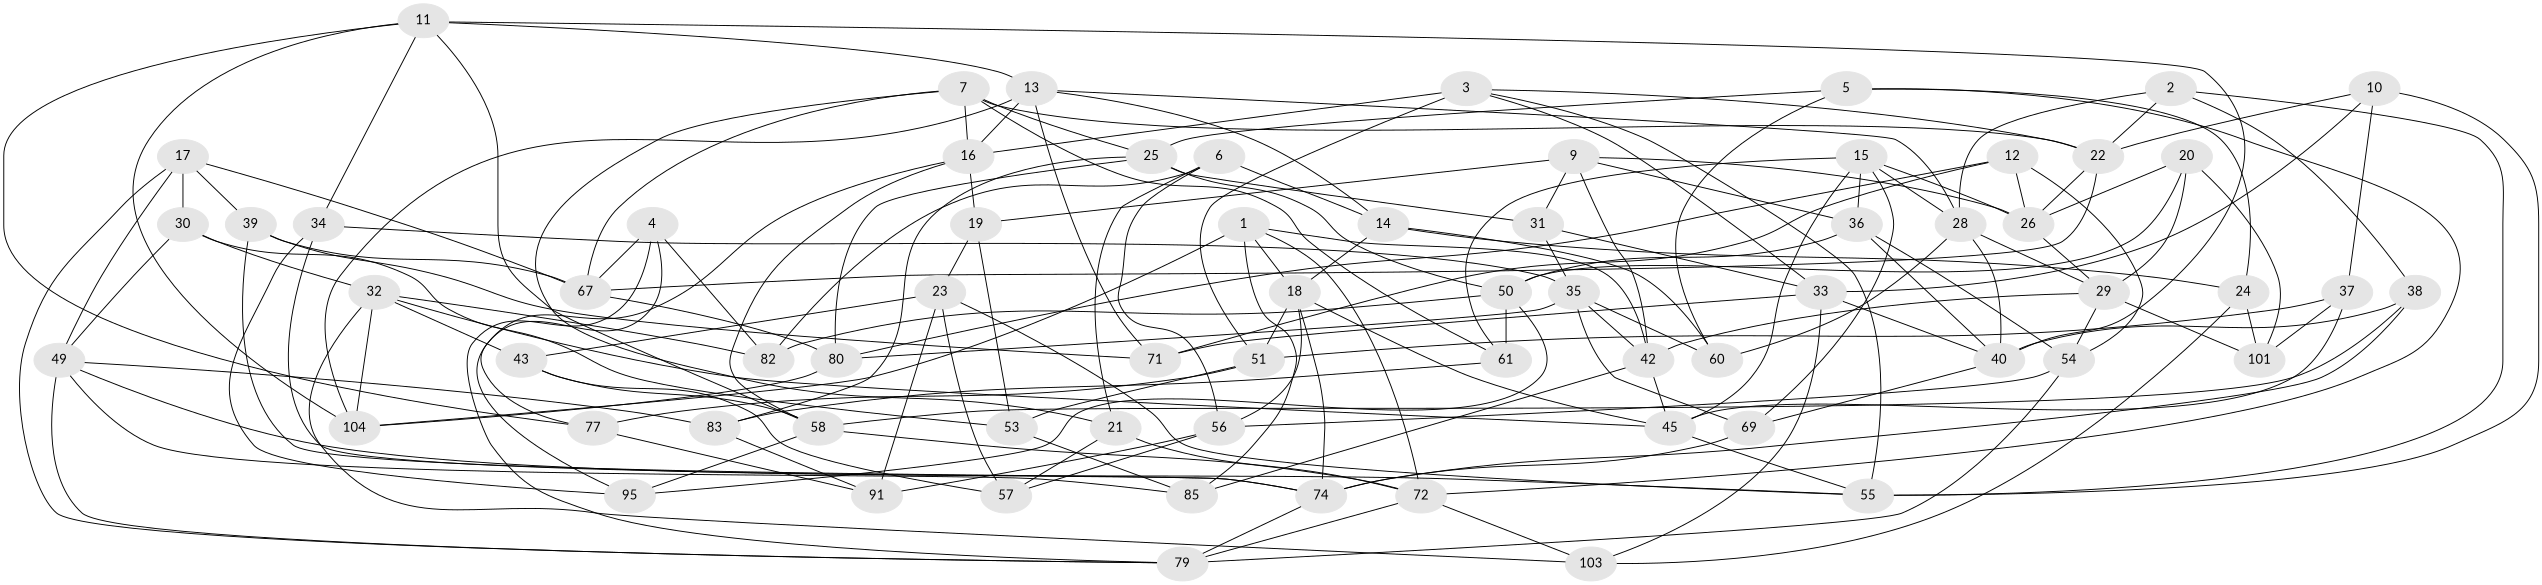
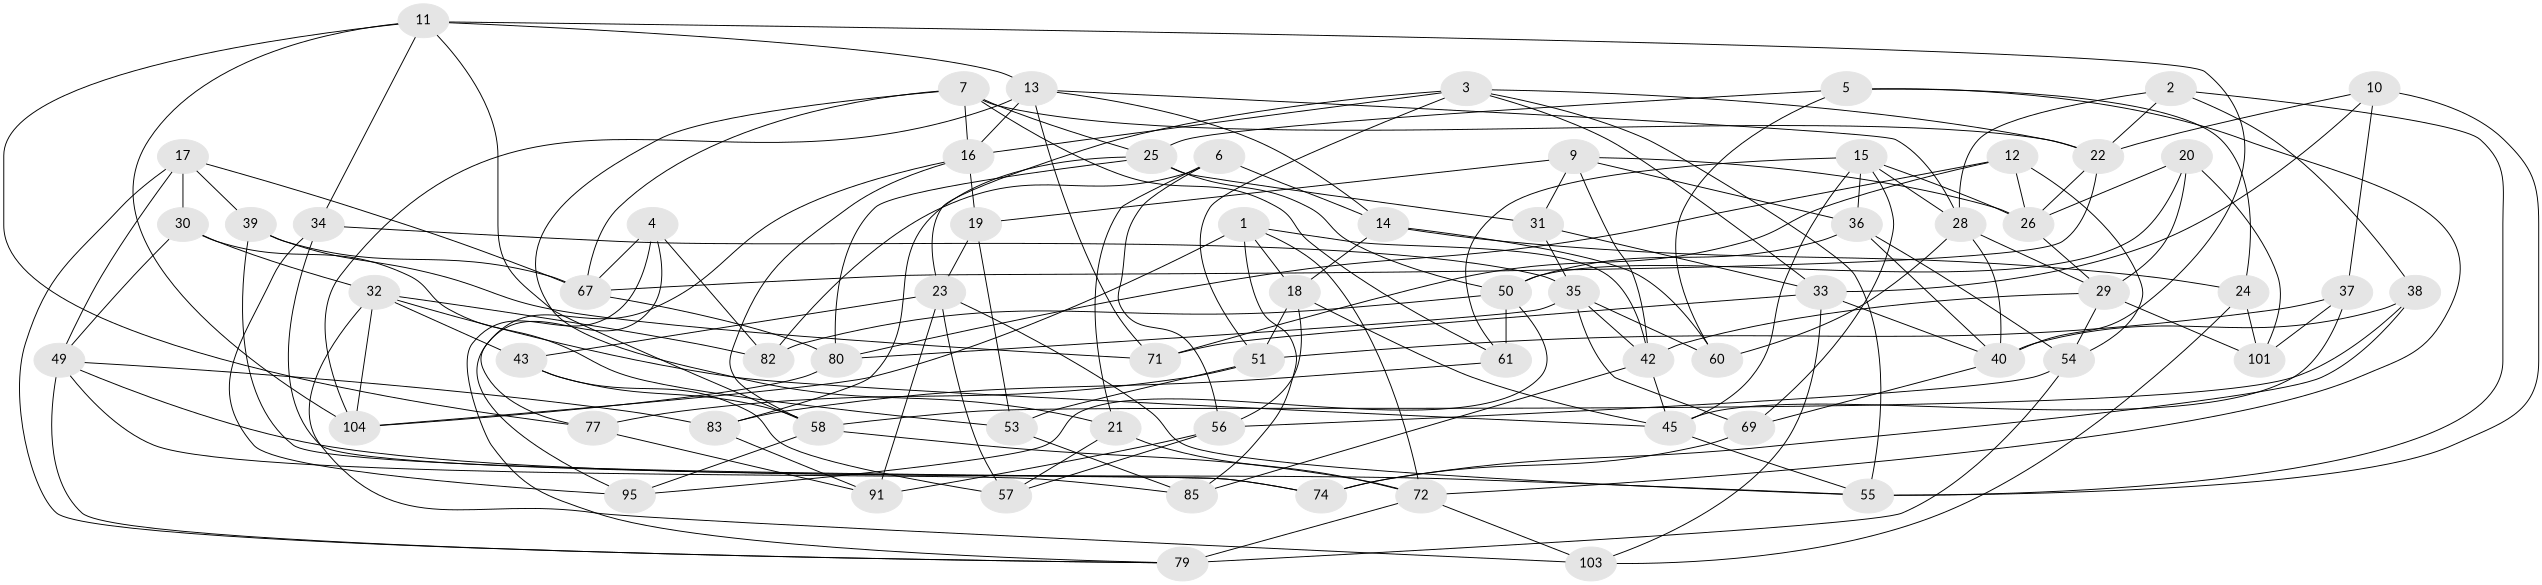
none -> (1094, 147)
(1322, 393) -> none
(1252, 530) -> none
